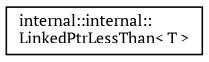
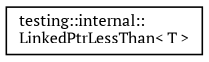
(104, 31) -> (104, 31)
